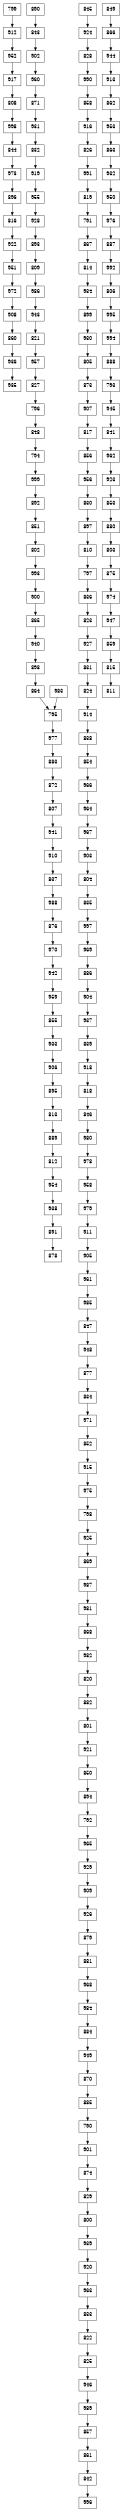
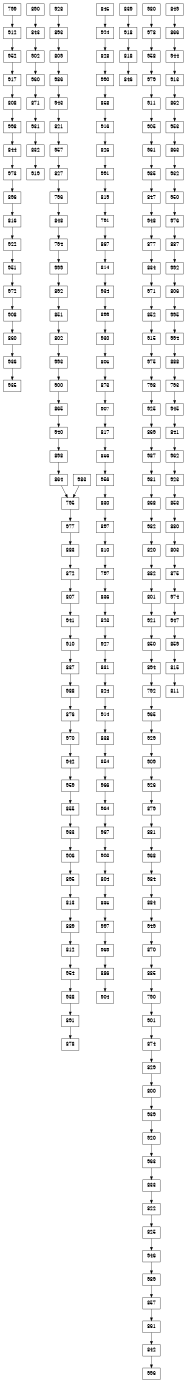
(35, 198) -> none
(88, 1021) -> none
(88, 1125) -> none
